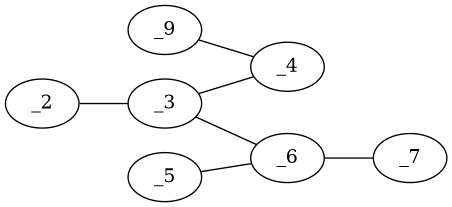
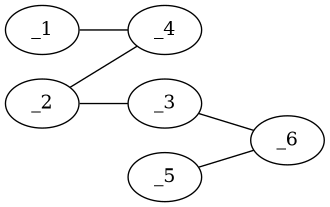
(165, 30) -> (42, 30)
(226, 85) -> (104, 67)
(410, 158) -> none
